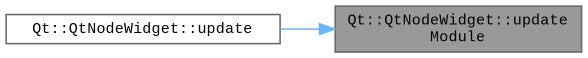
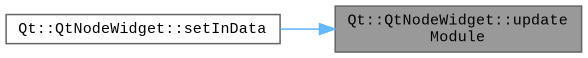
(143, 29) -> (143, 29)
